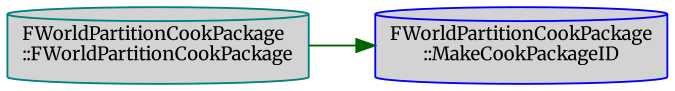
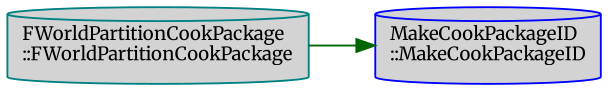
(521, 46) -> (488, 46)
